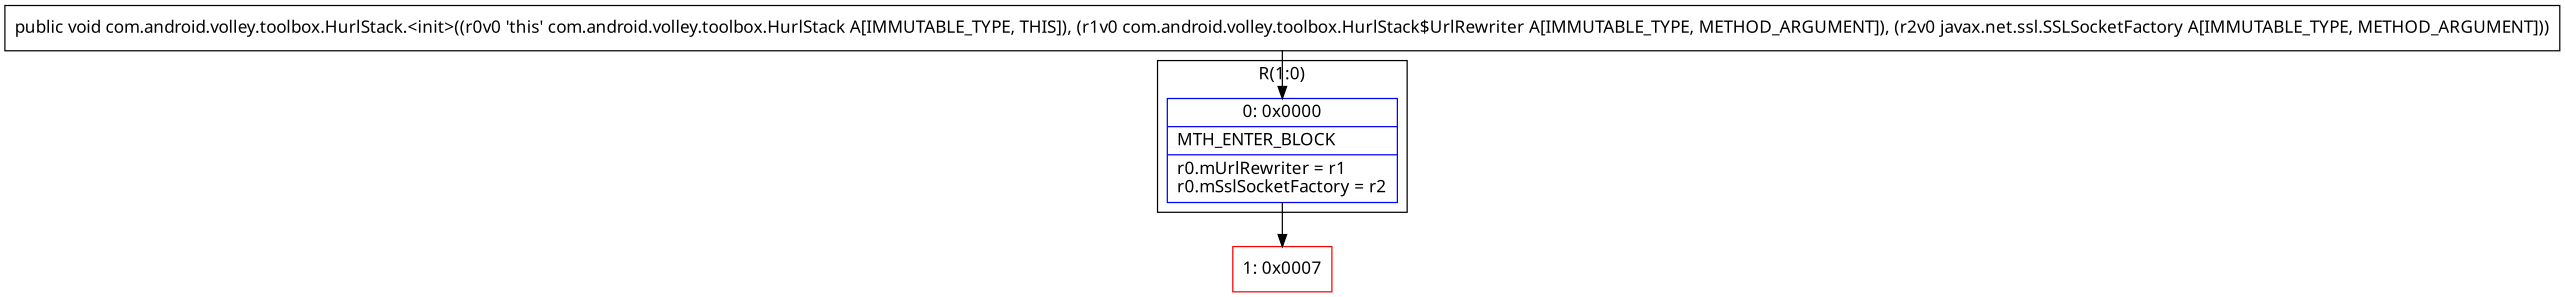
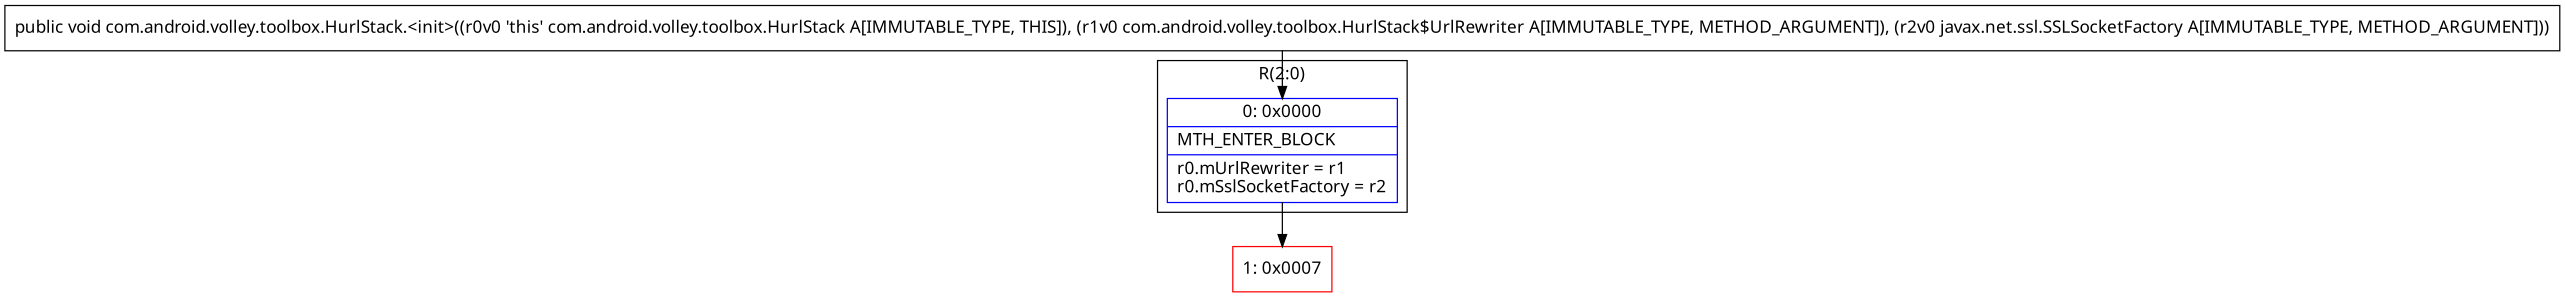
(1282, 75) -> (1282, 75)
